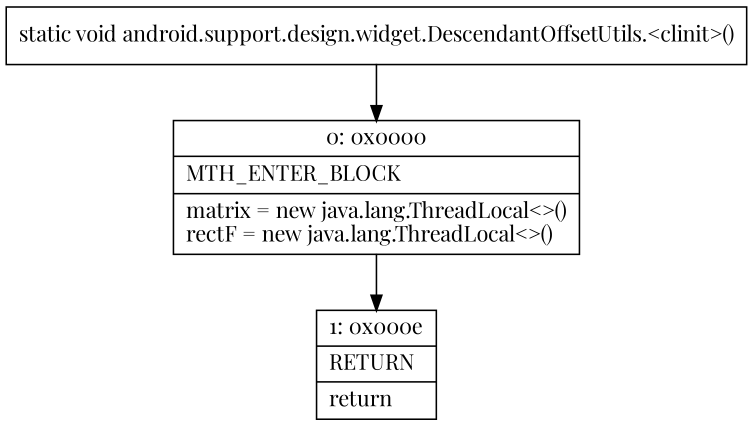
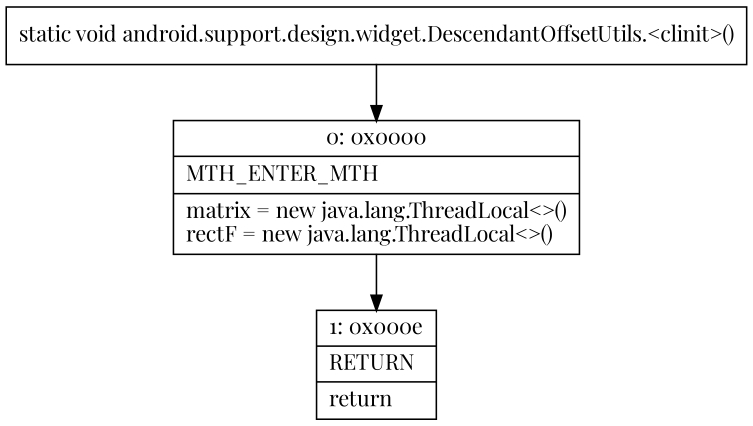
(294, 174) -> (282, 174)
